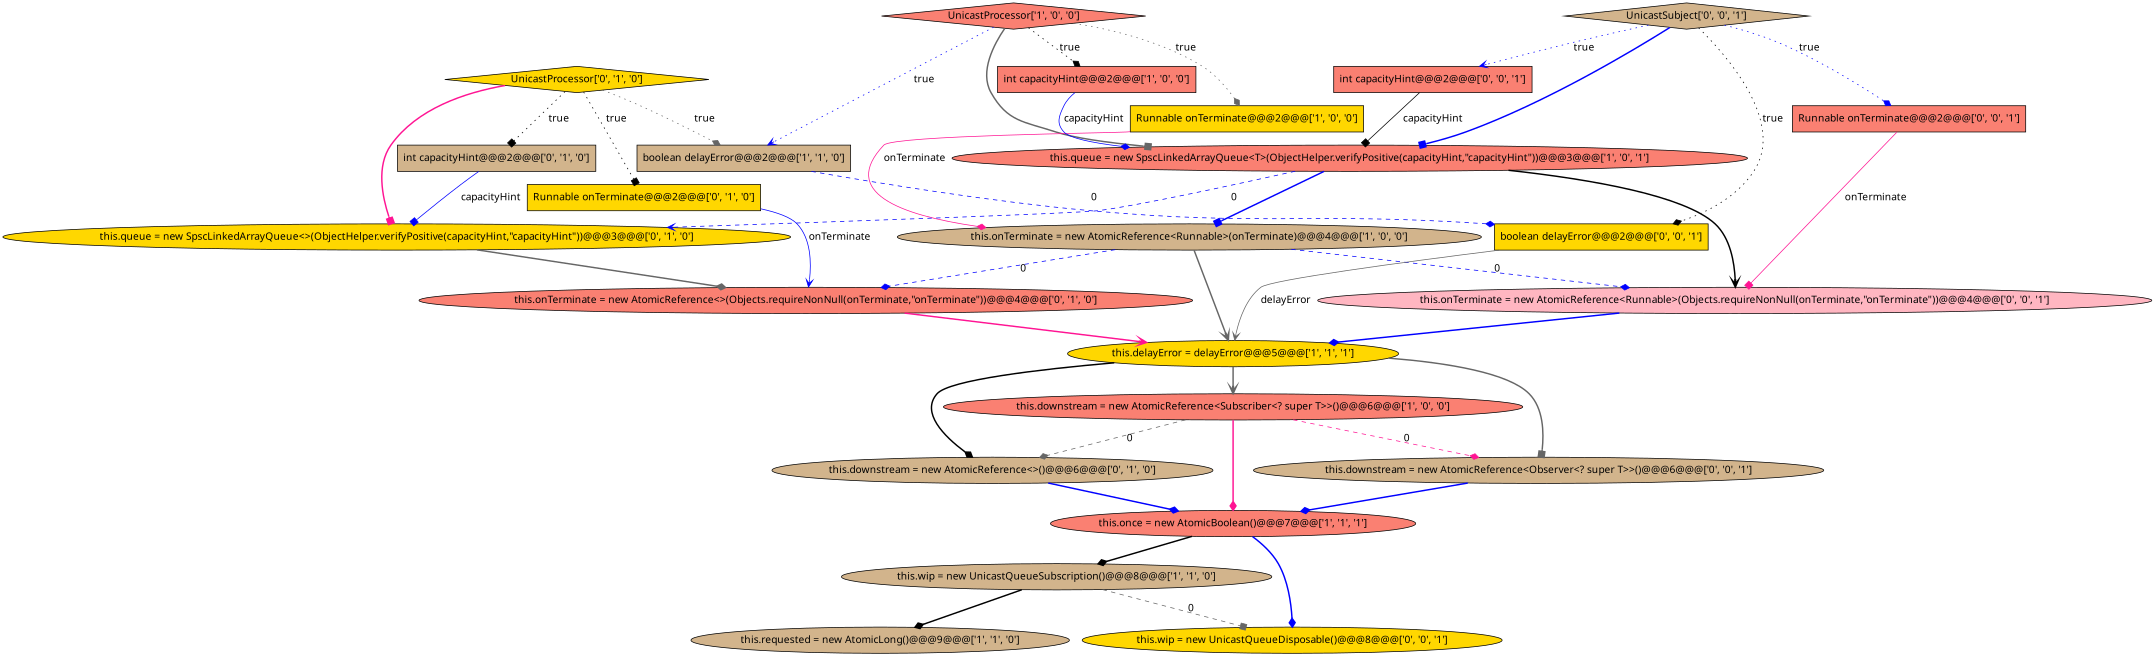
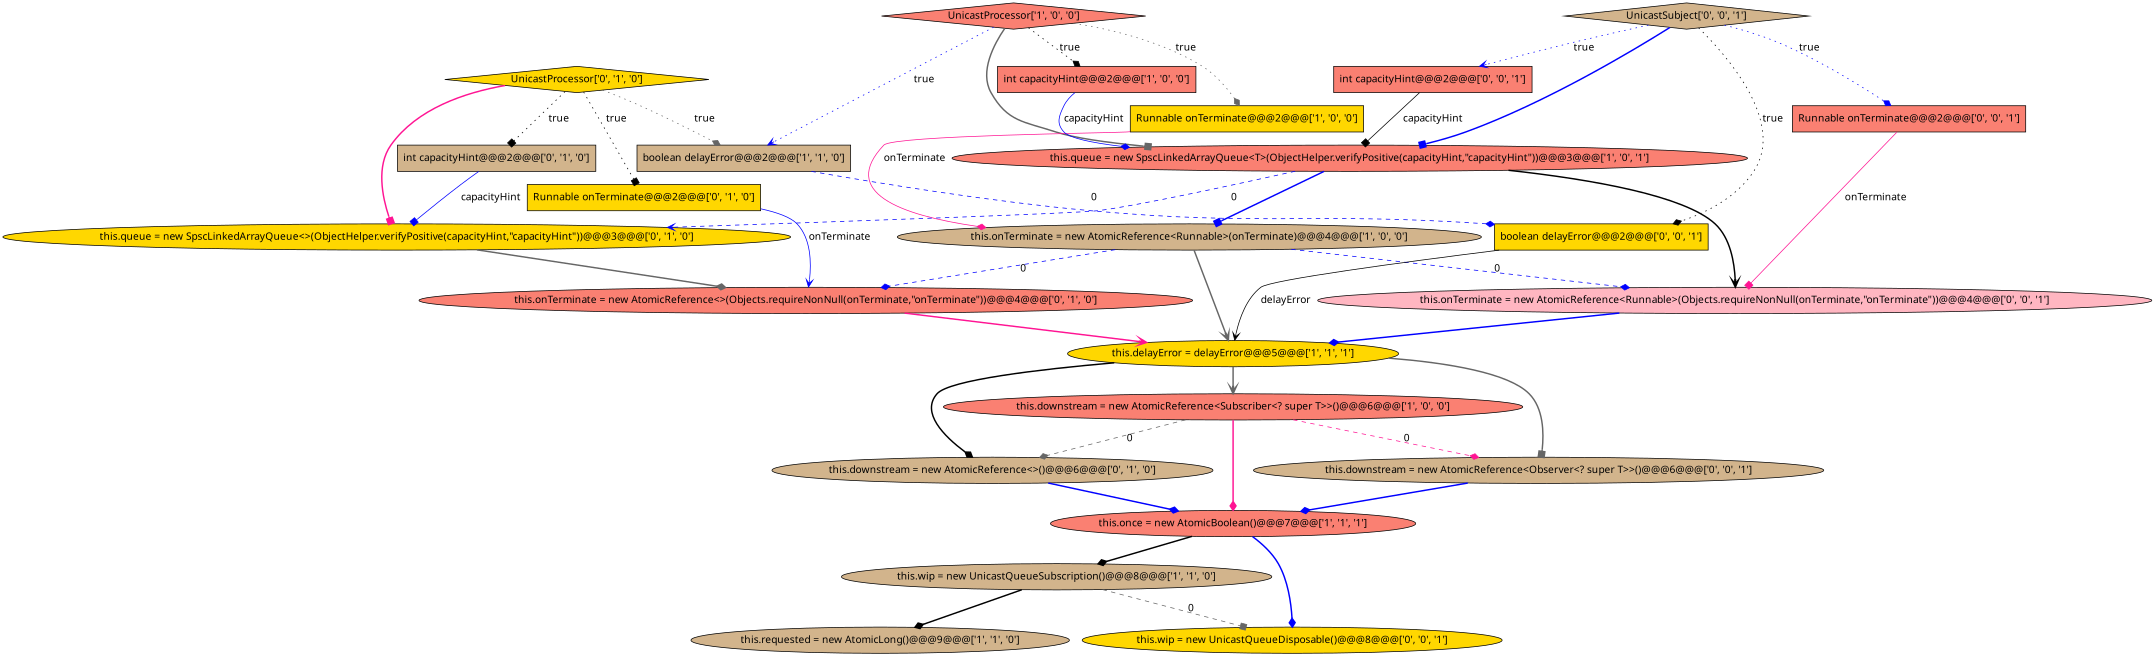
(1353, 270) -> (1353, 270)
